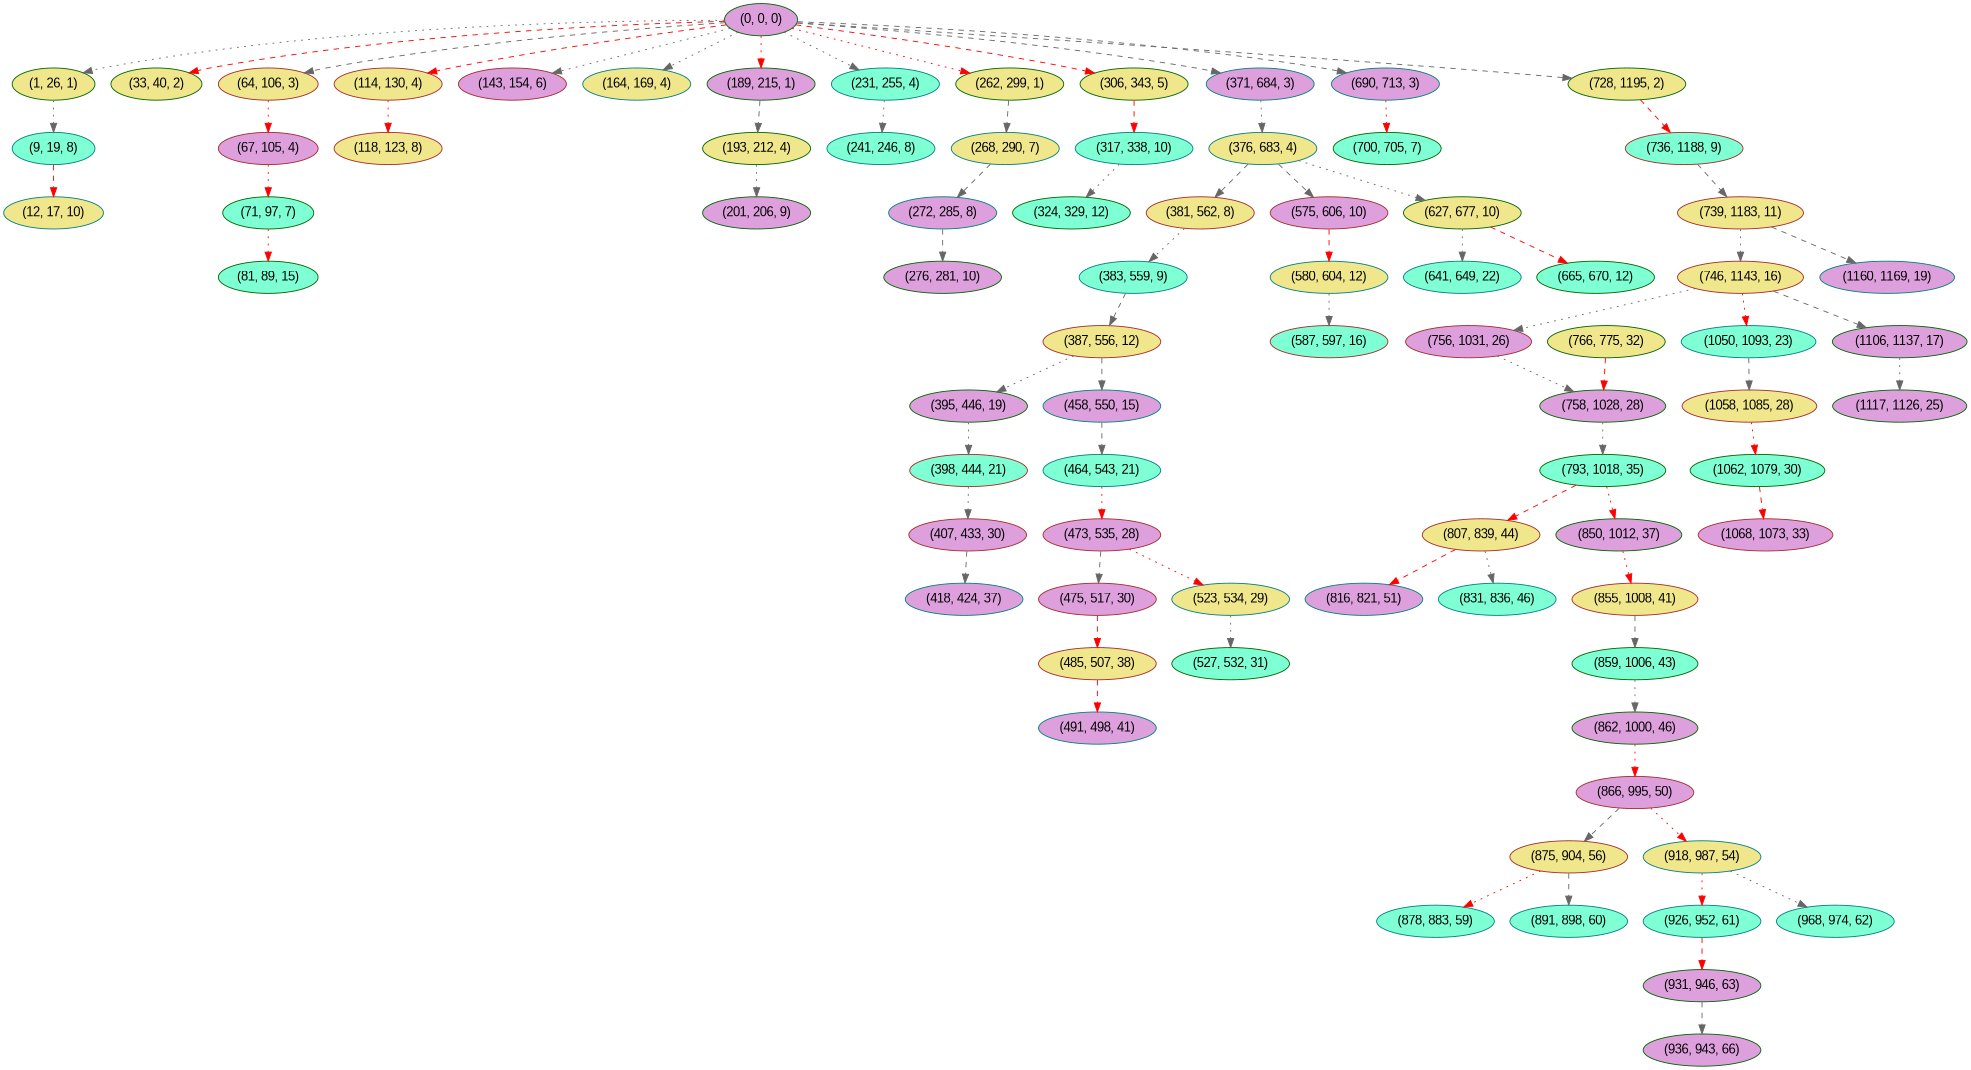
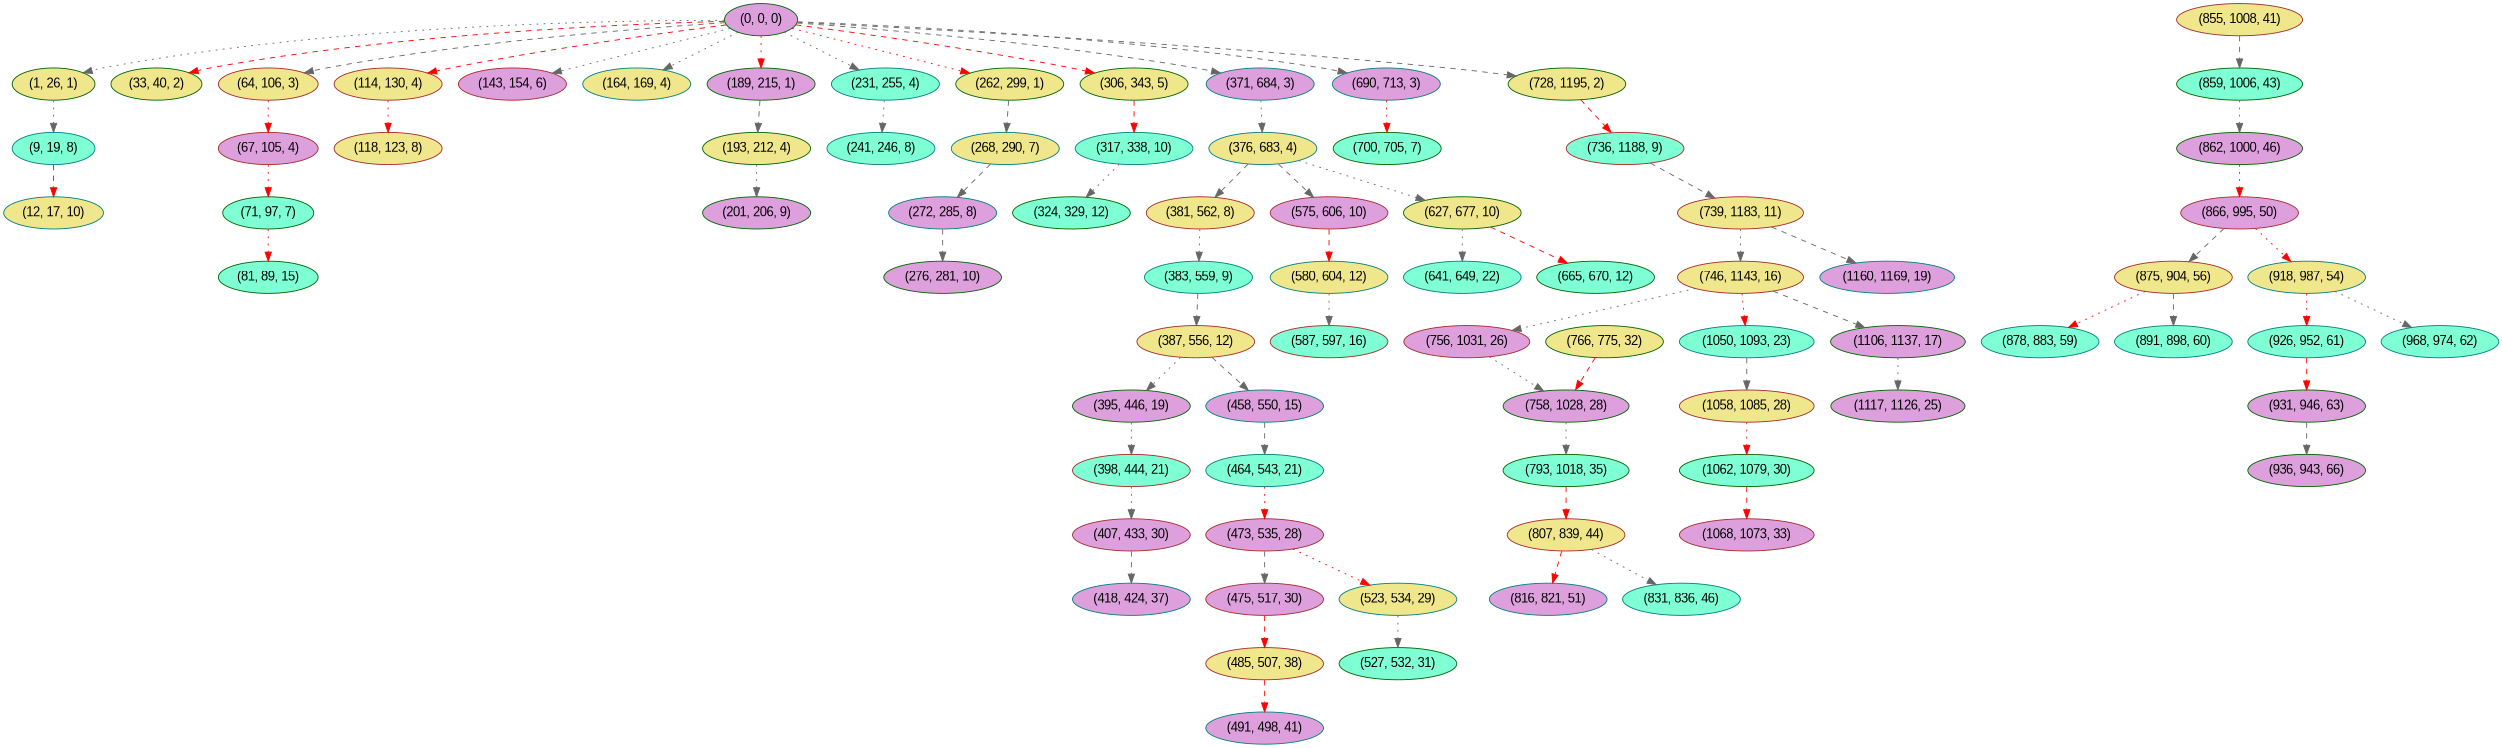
(1619, 535) -> none
